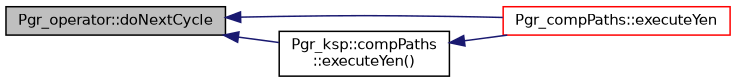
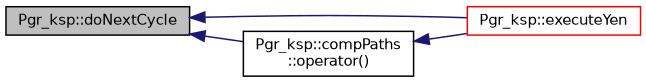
(116, 21) -> (98, 21)
(617, 21) -> (554, 21)
(364, 54) -> (328, 54)
